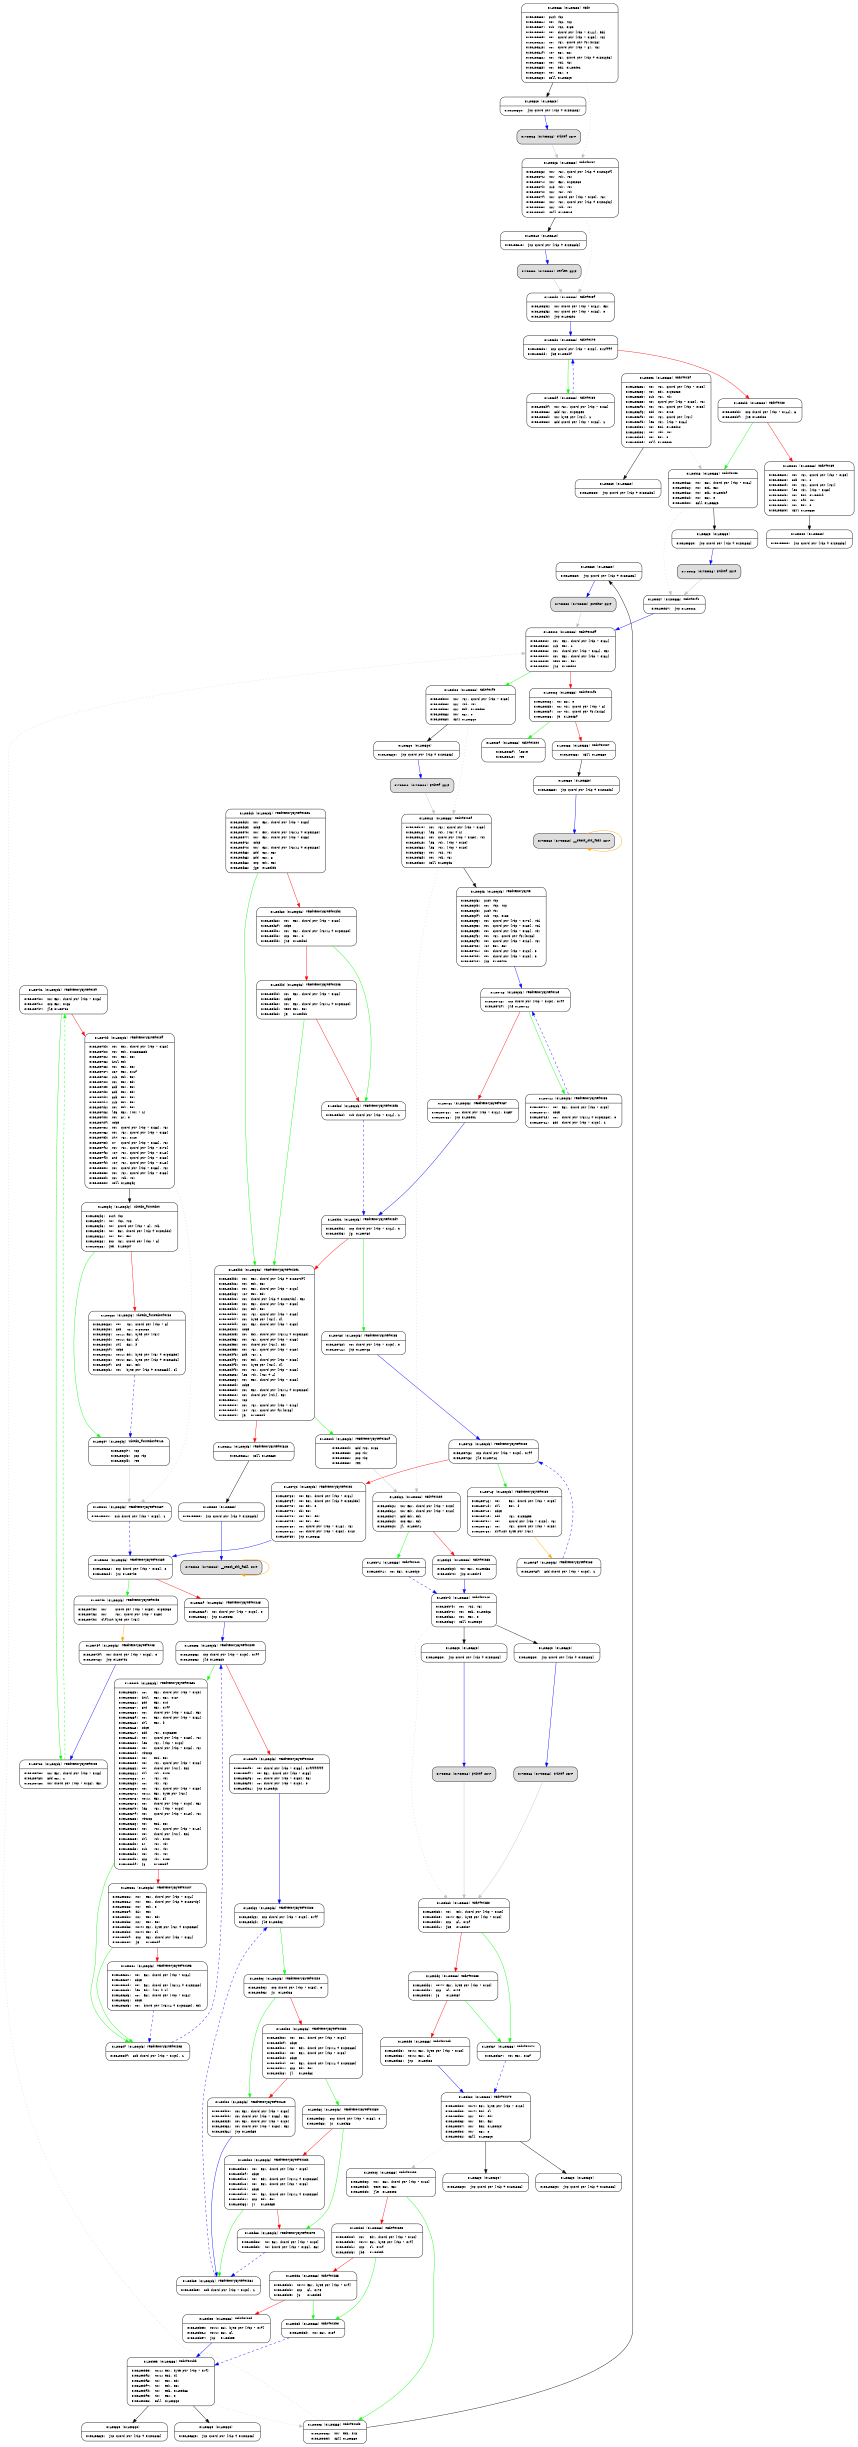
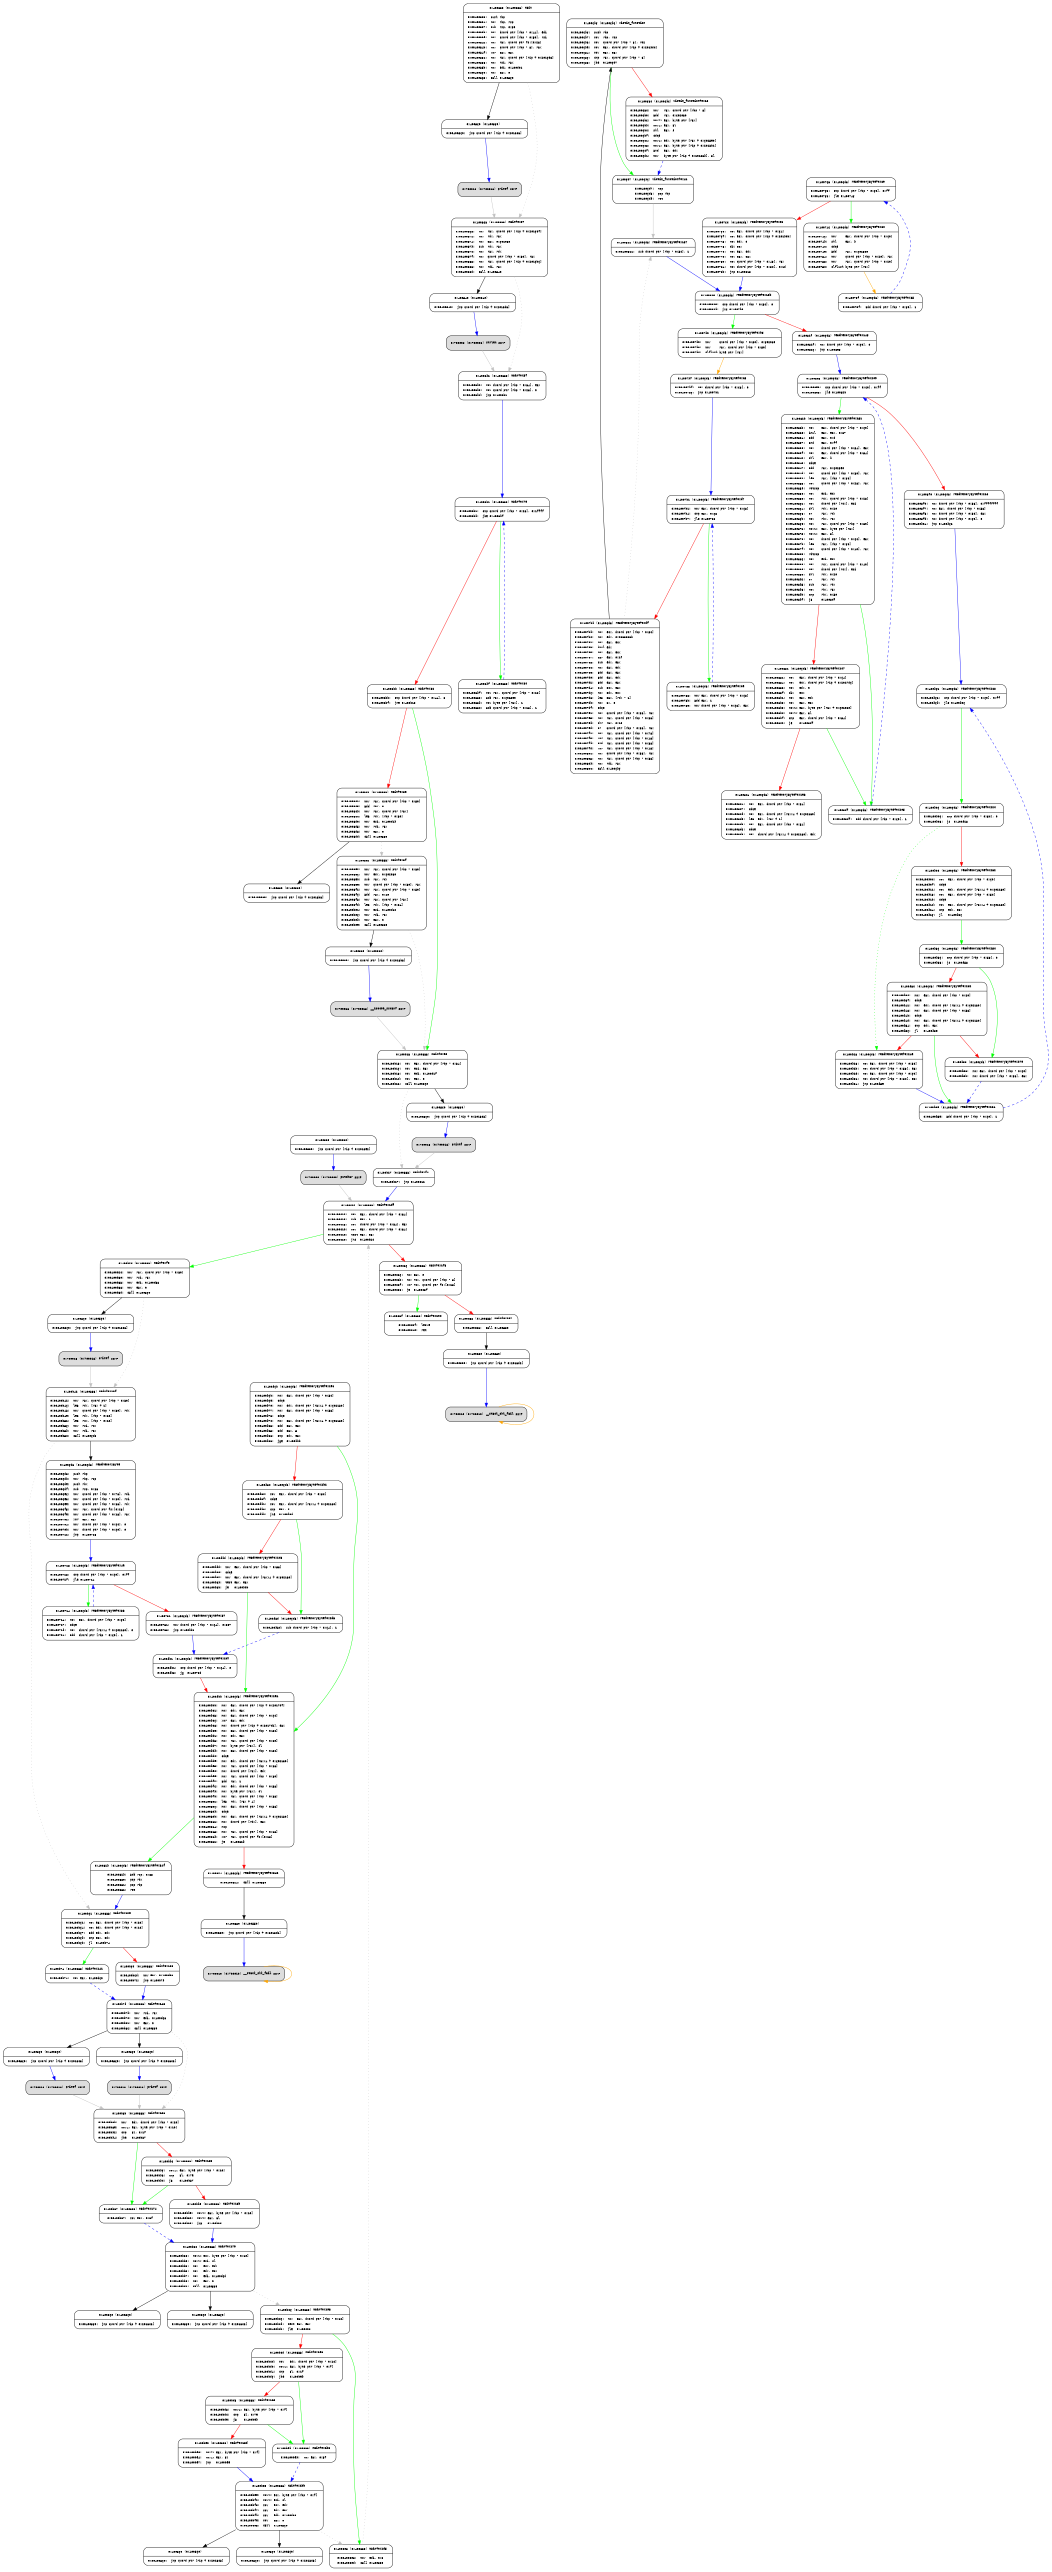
(808, 500) -> (380, 827)
none -> (382, 847)
none -> (370, 1009)
(364, 1343) -> none
(63, 1389) -> (713, 605)
(384, 1480) -> (120, 1900)
(130, 1536) -> (692, 273)
(633, 1601) -> none
(94, 1710) -> (712, 444)
(152, 2024) -> none
(254, 2043) -> (882, 927)
(280, 2087) -> (906, 1042)
